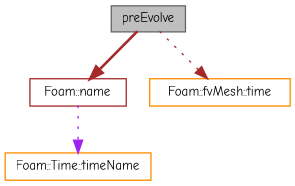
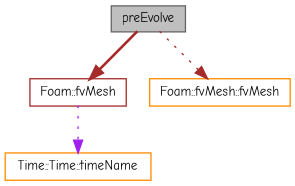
(78, 92) -> (78, 92)
(220, 92) -> (220, 92)
(78, 167) -> (78, 167)
